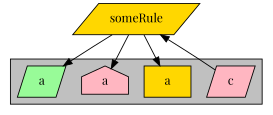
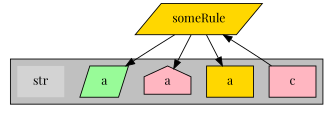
none -> (41, 82)
(231, 82) -> (293, 82)
